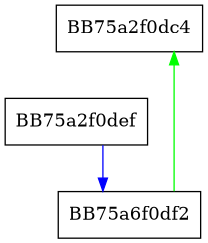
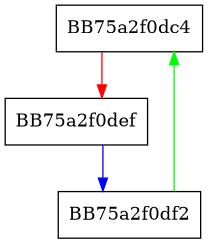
none -> (102, 68)
(129, 215) -> (129, 215)
